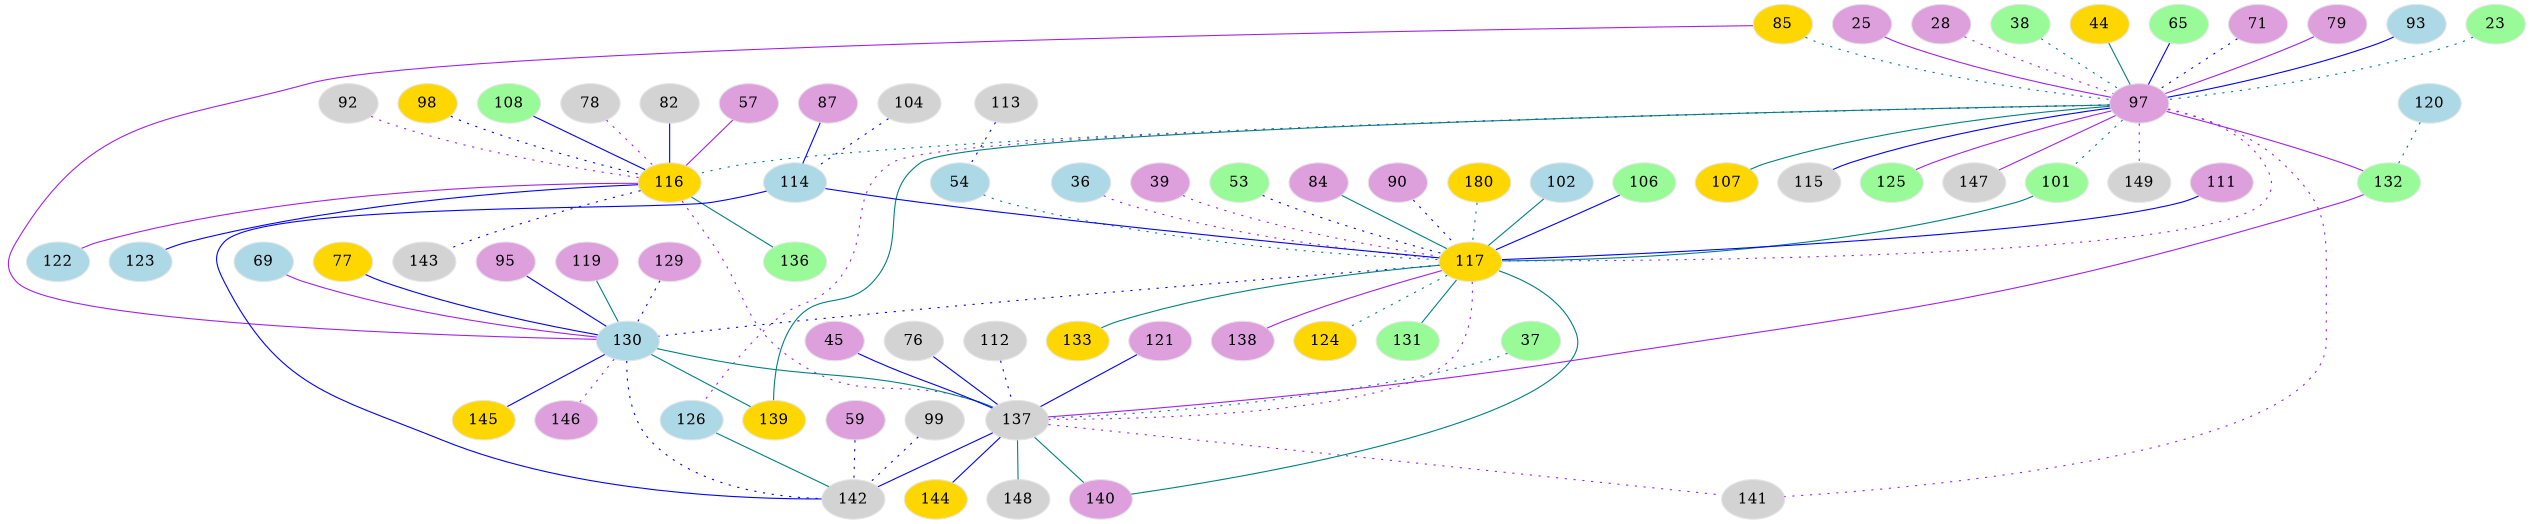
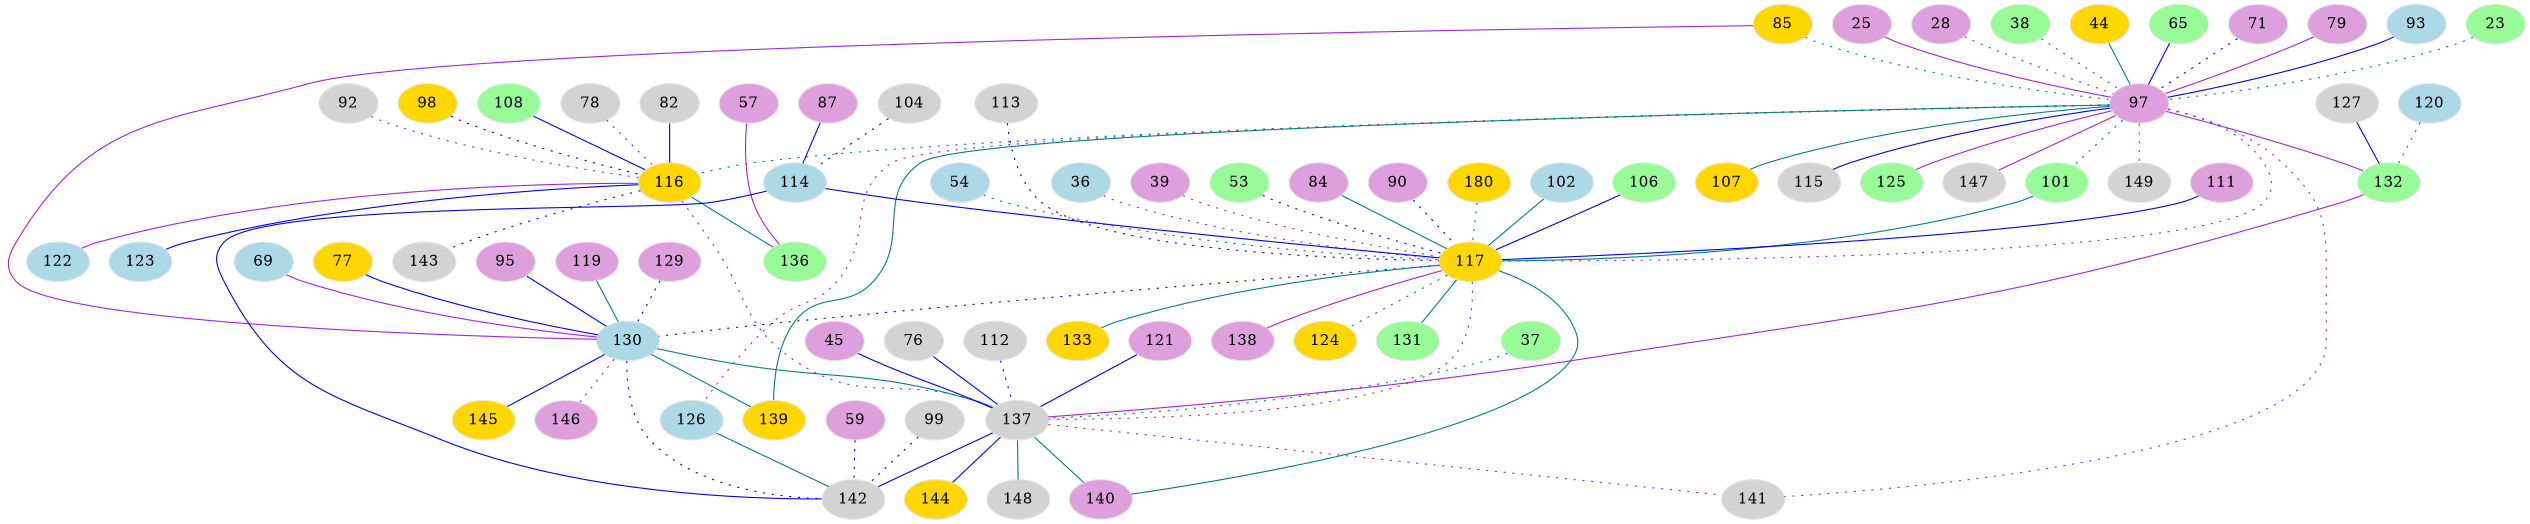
none -> (2347, 103)
(987, 136) -> (1193, 245)
(710, 143) -> (749, 188)
